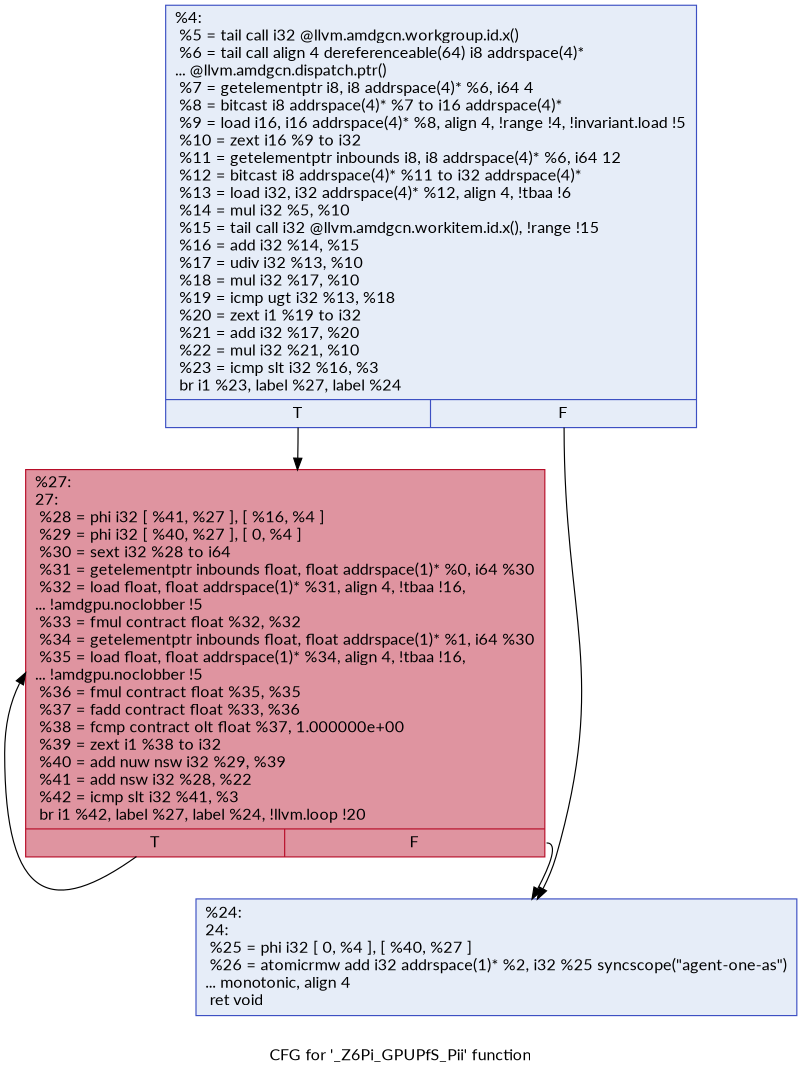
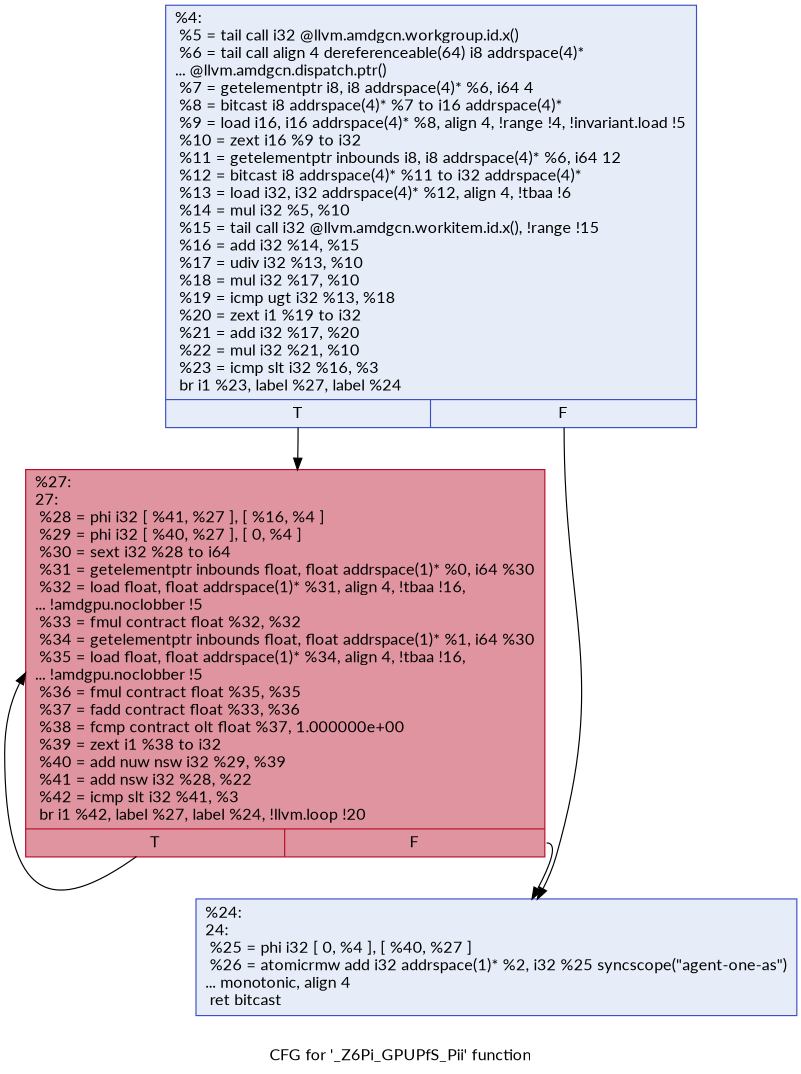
(235, 1000) -> (244, 1000)
